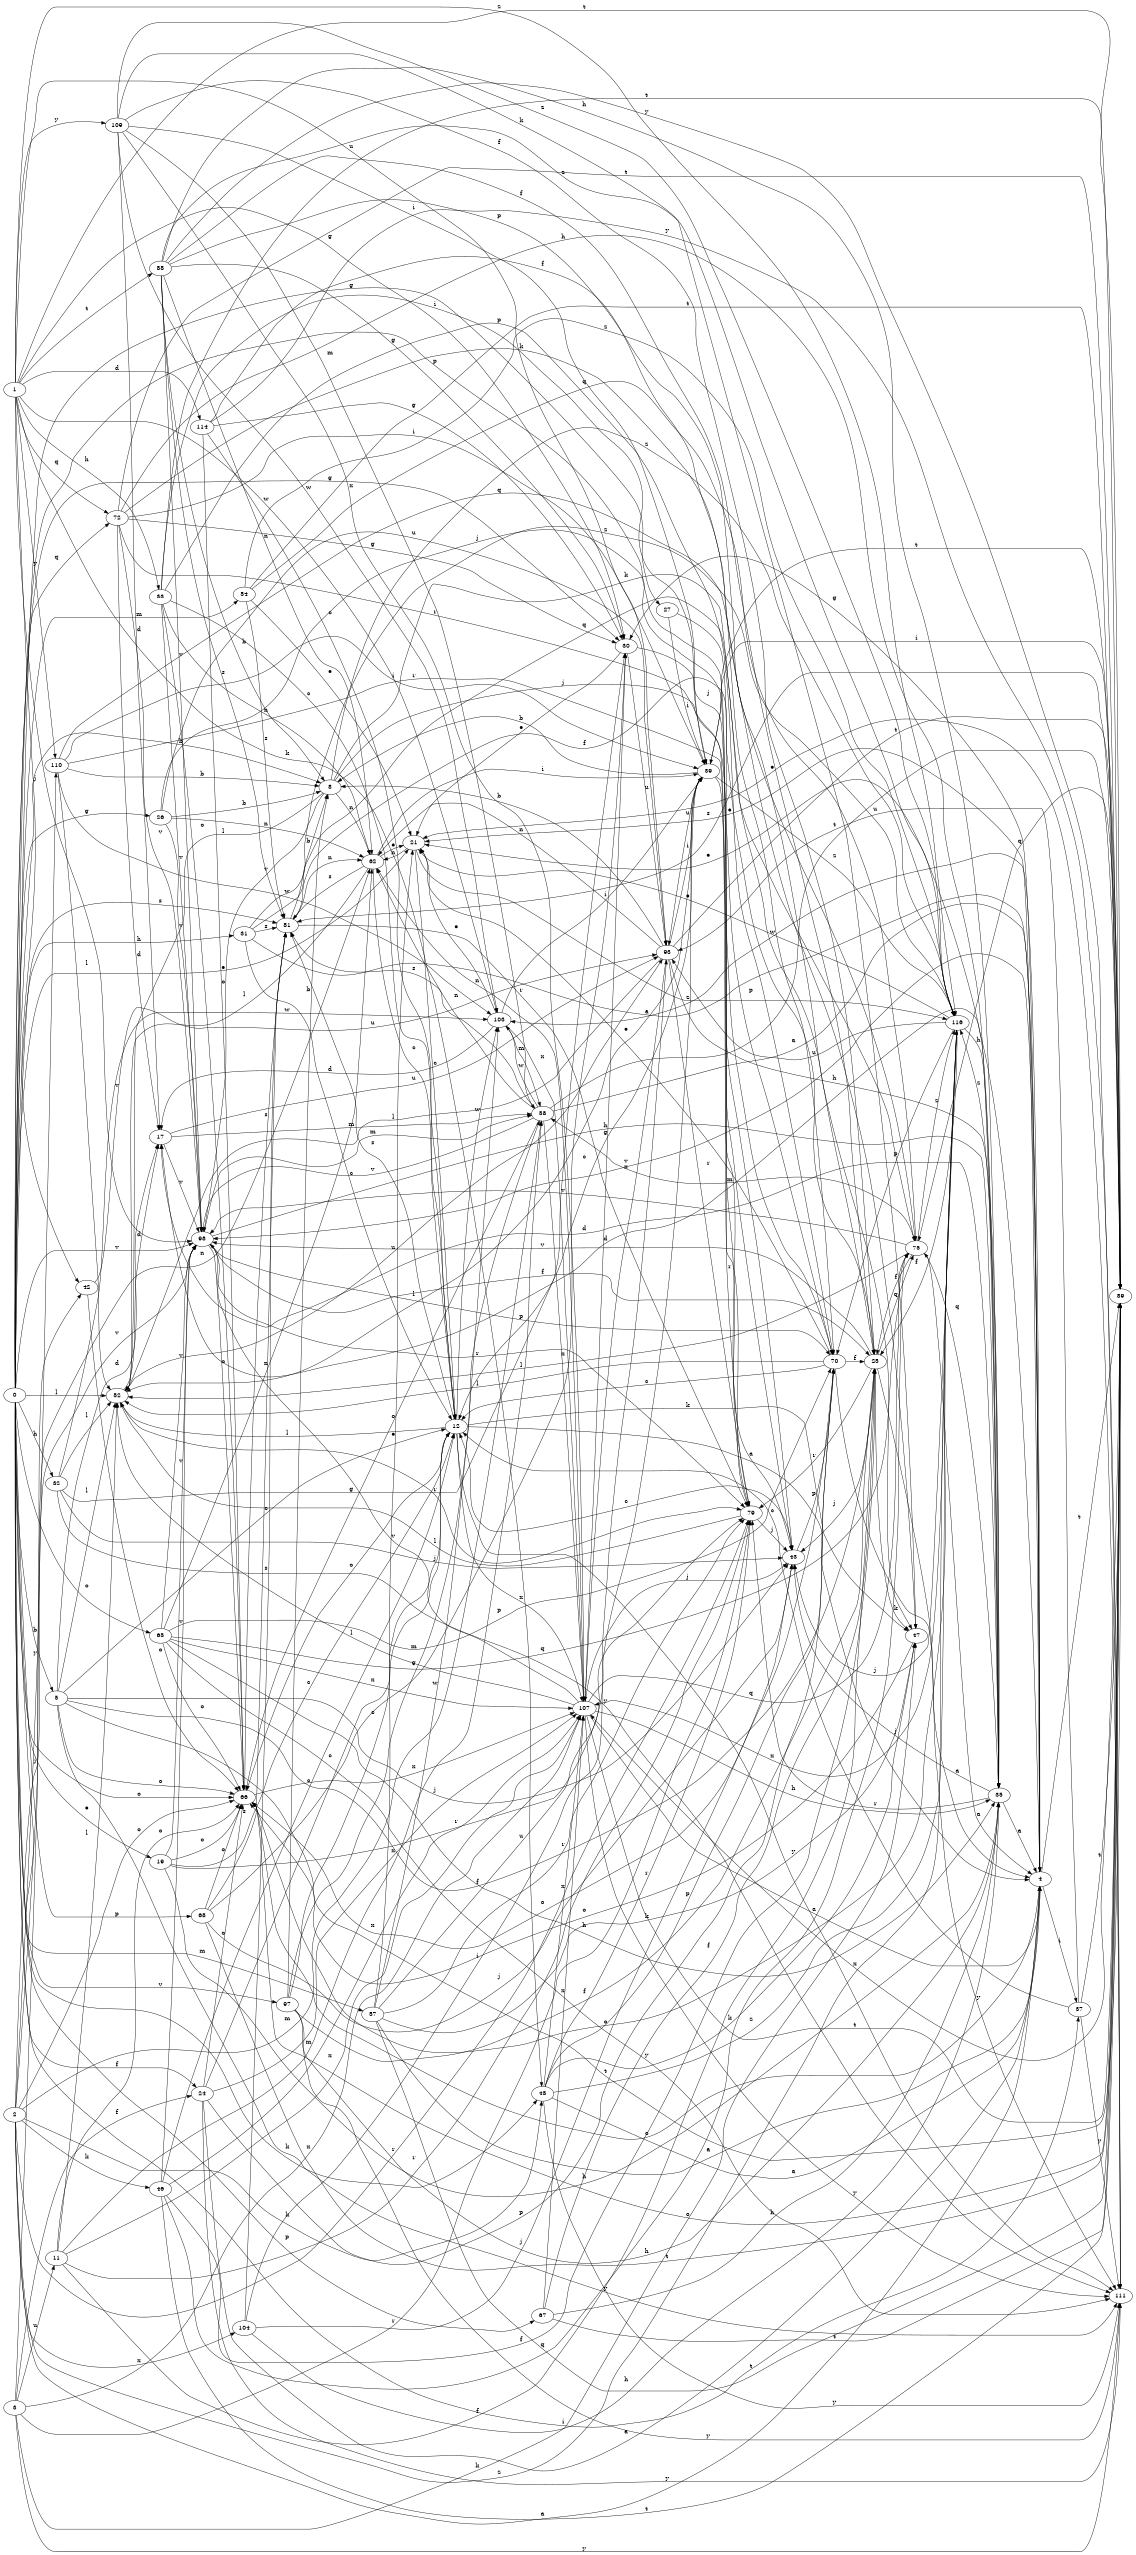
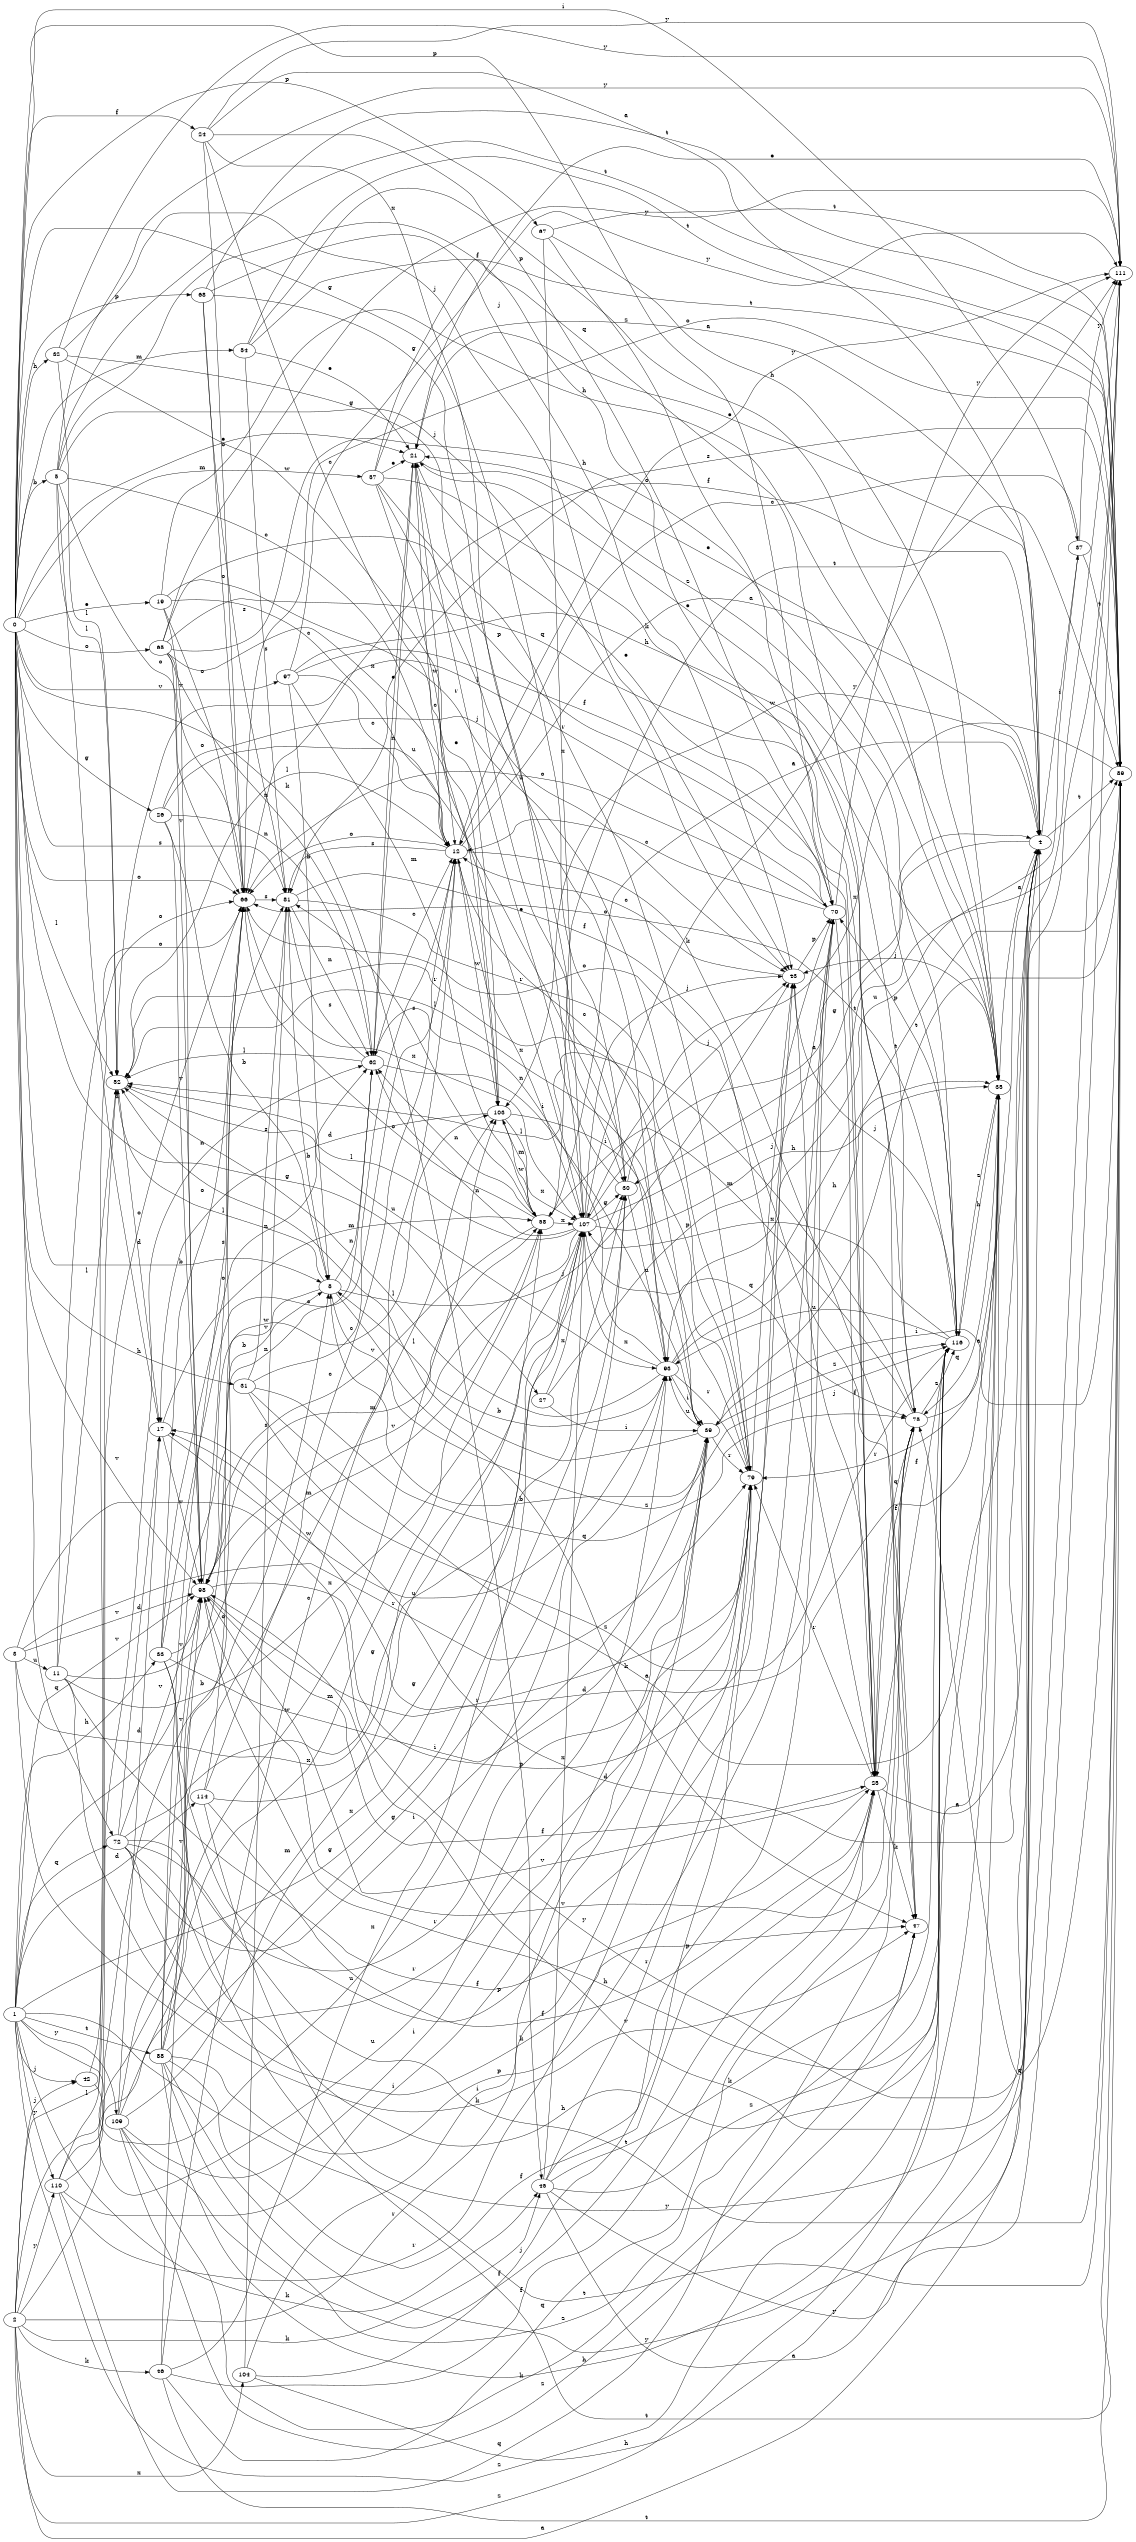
(726, 413) -> (784, 434)
none -> (571, 1317)
(50, 2212) -> none
